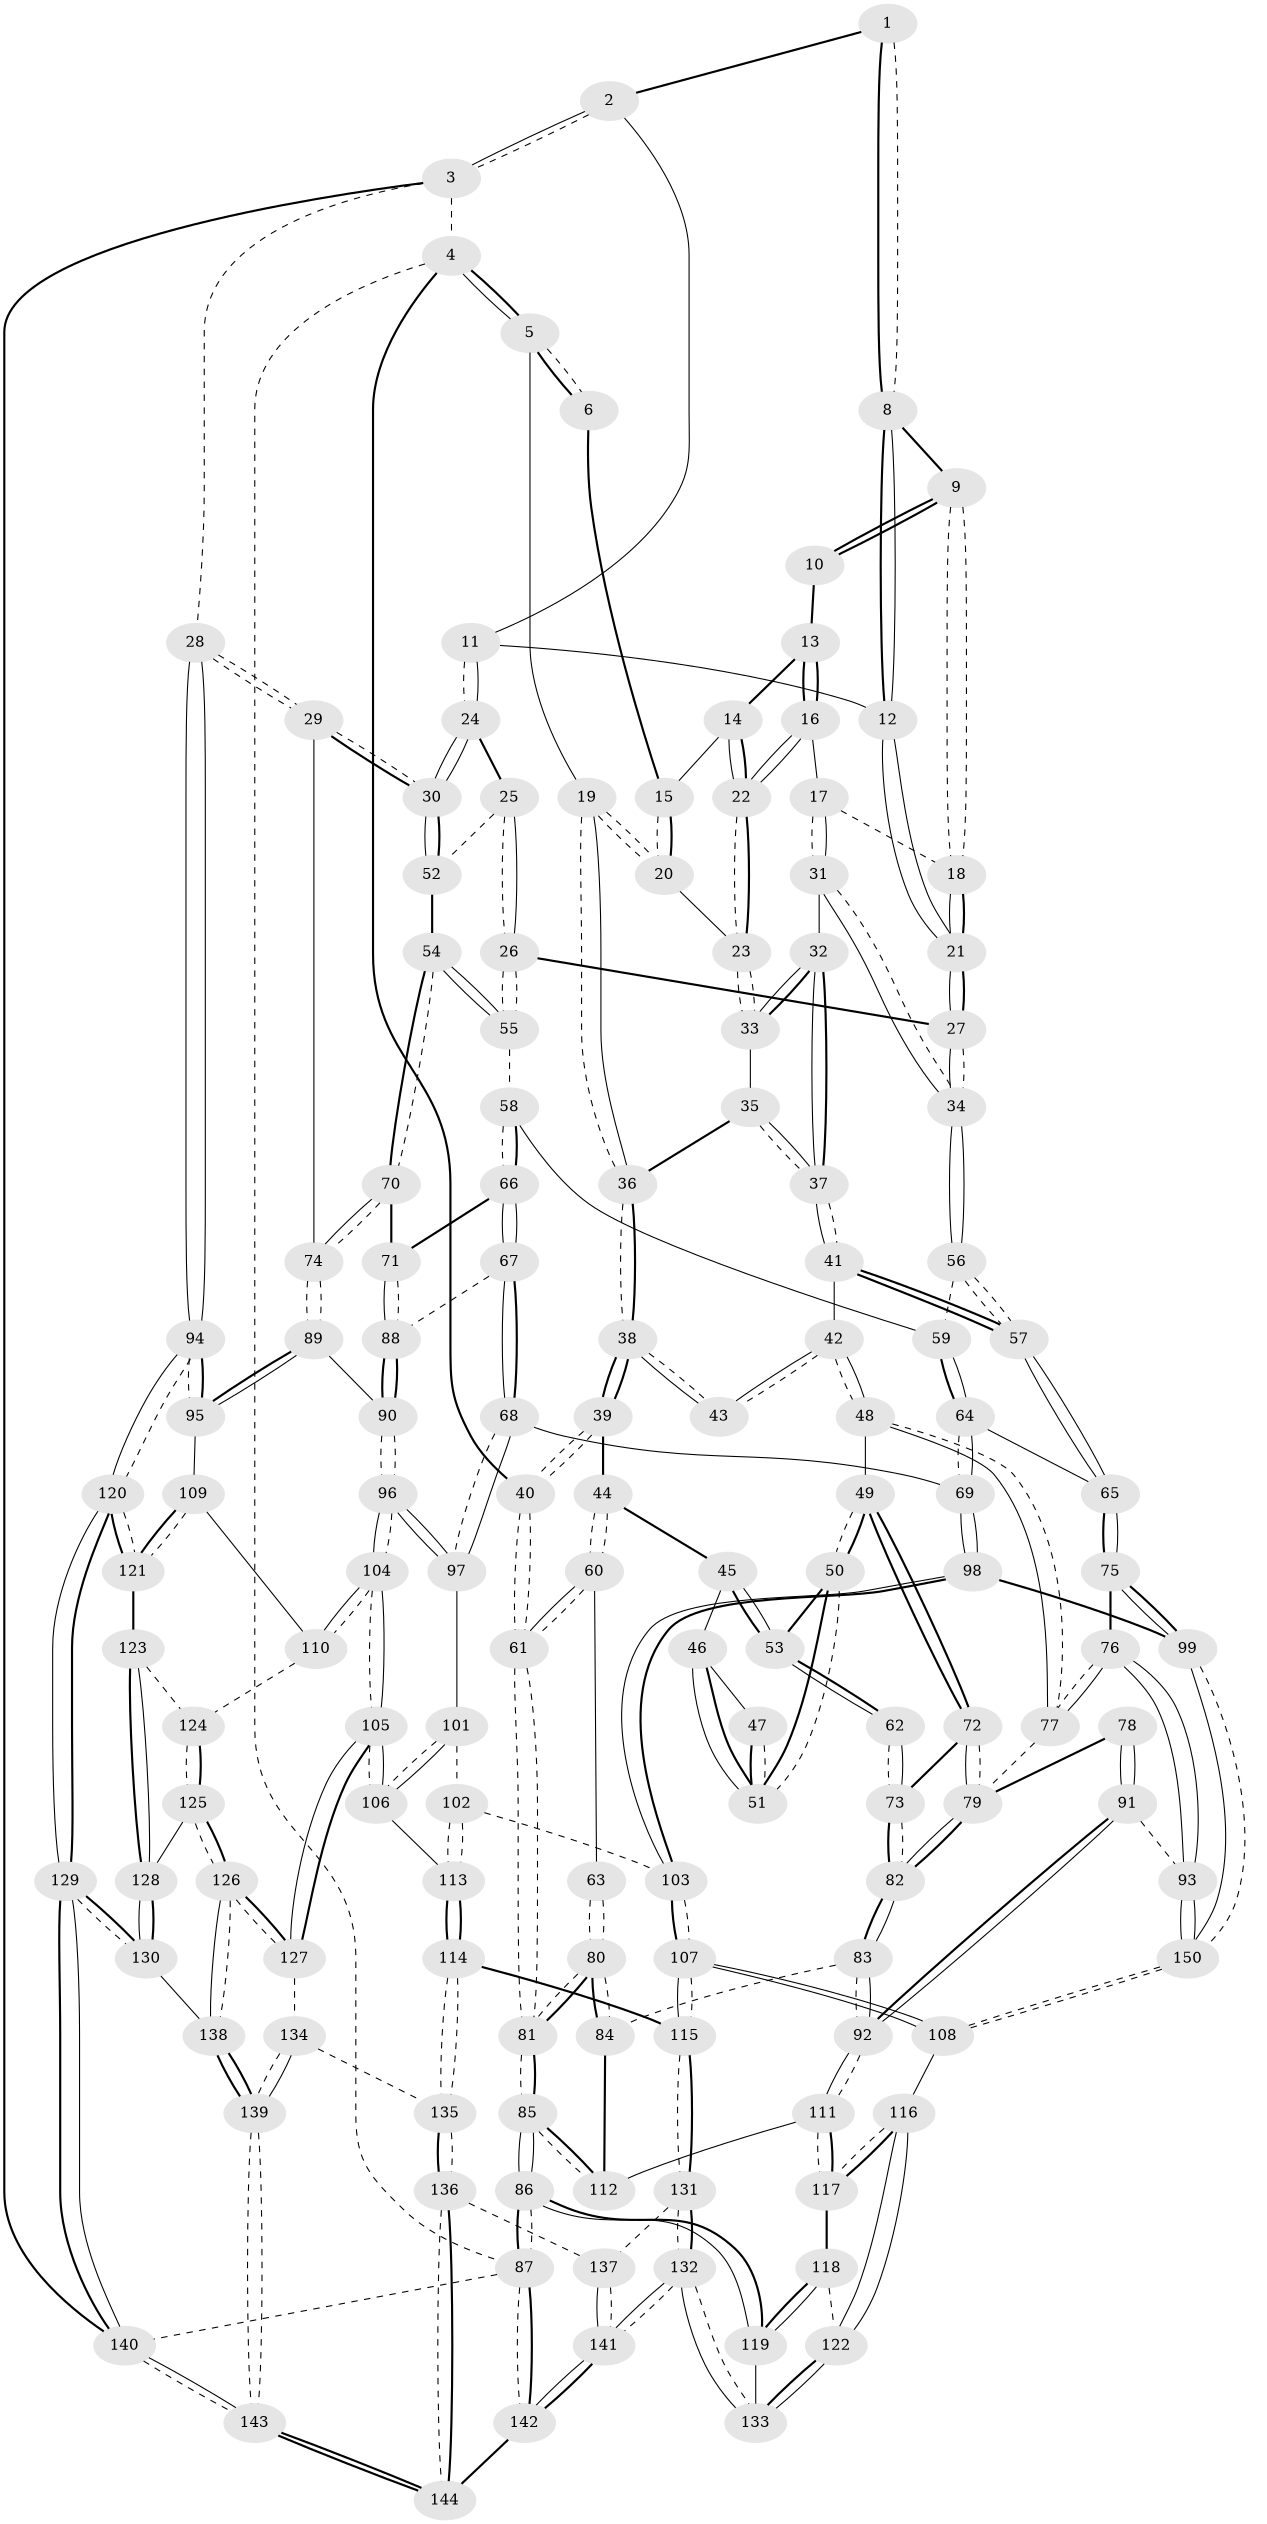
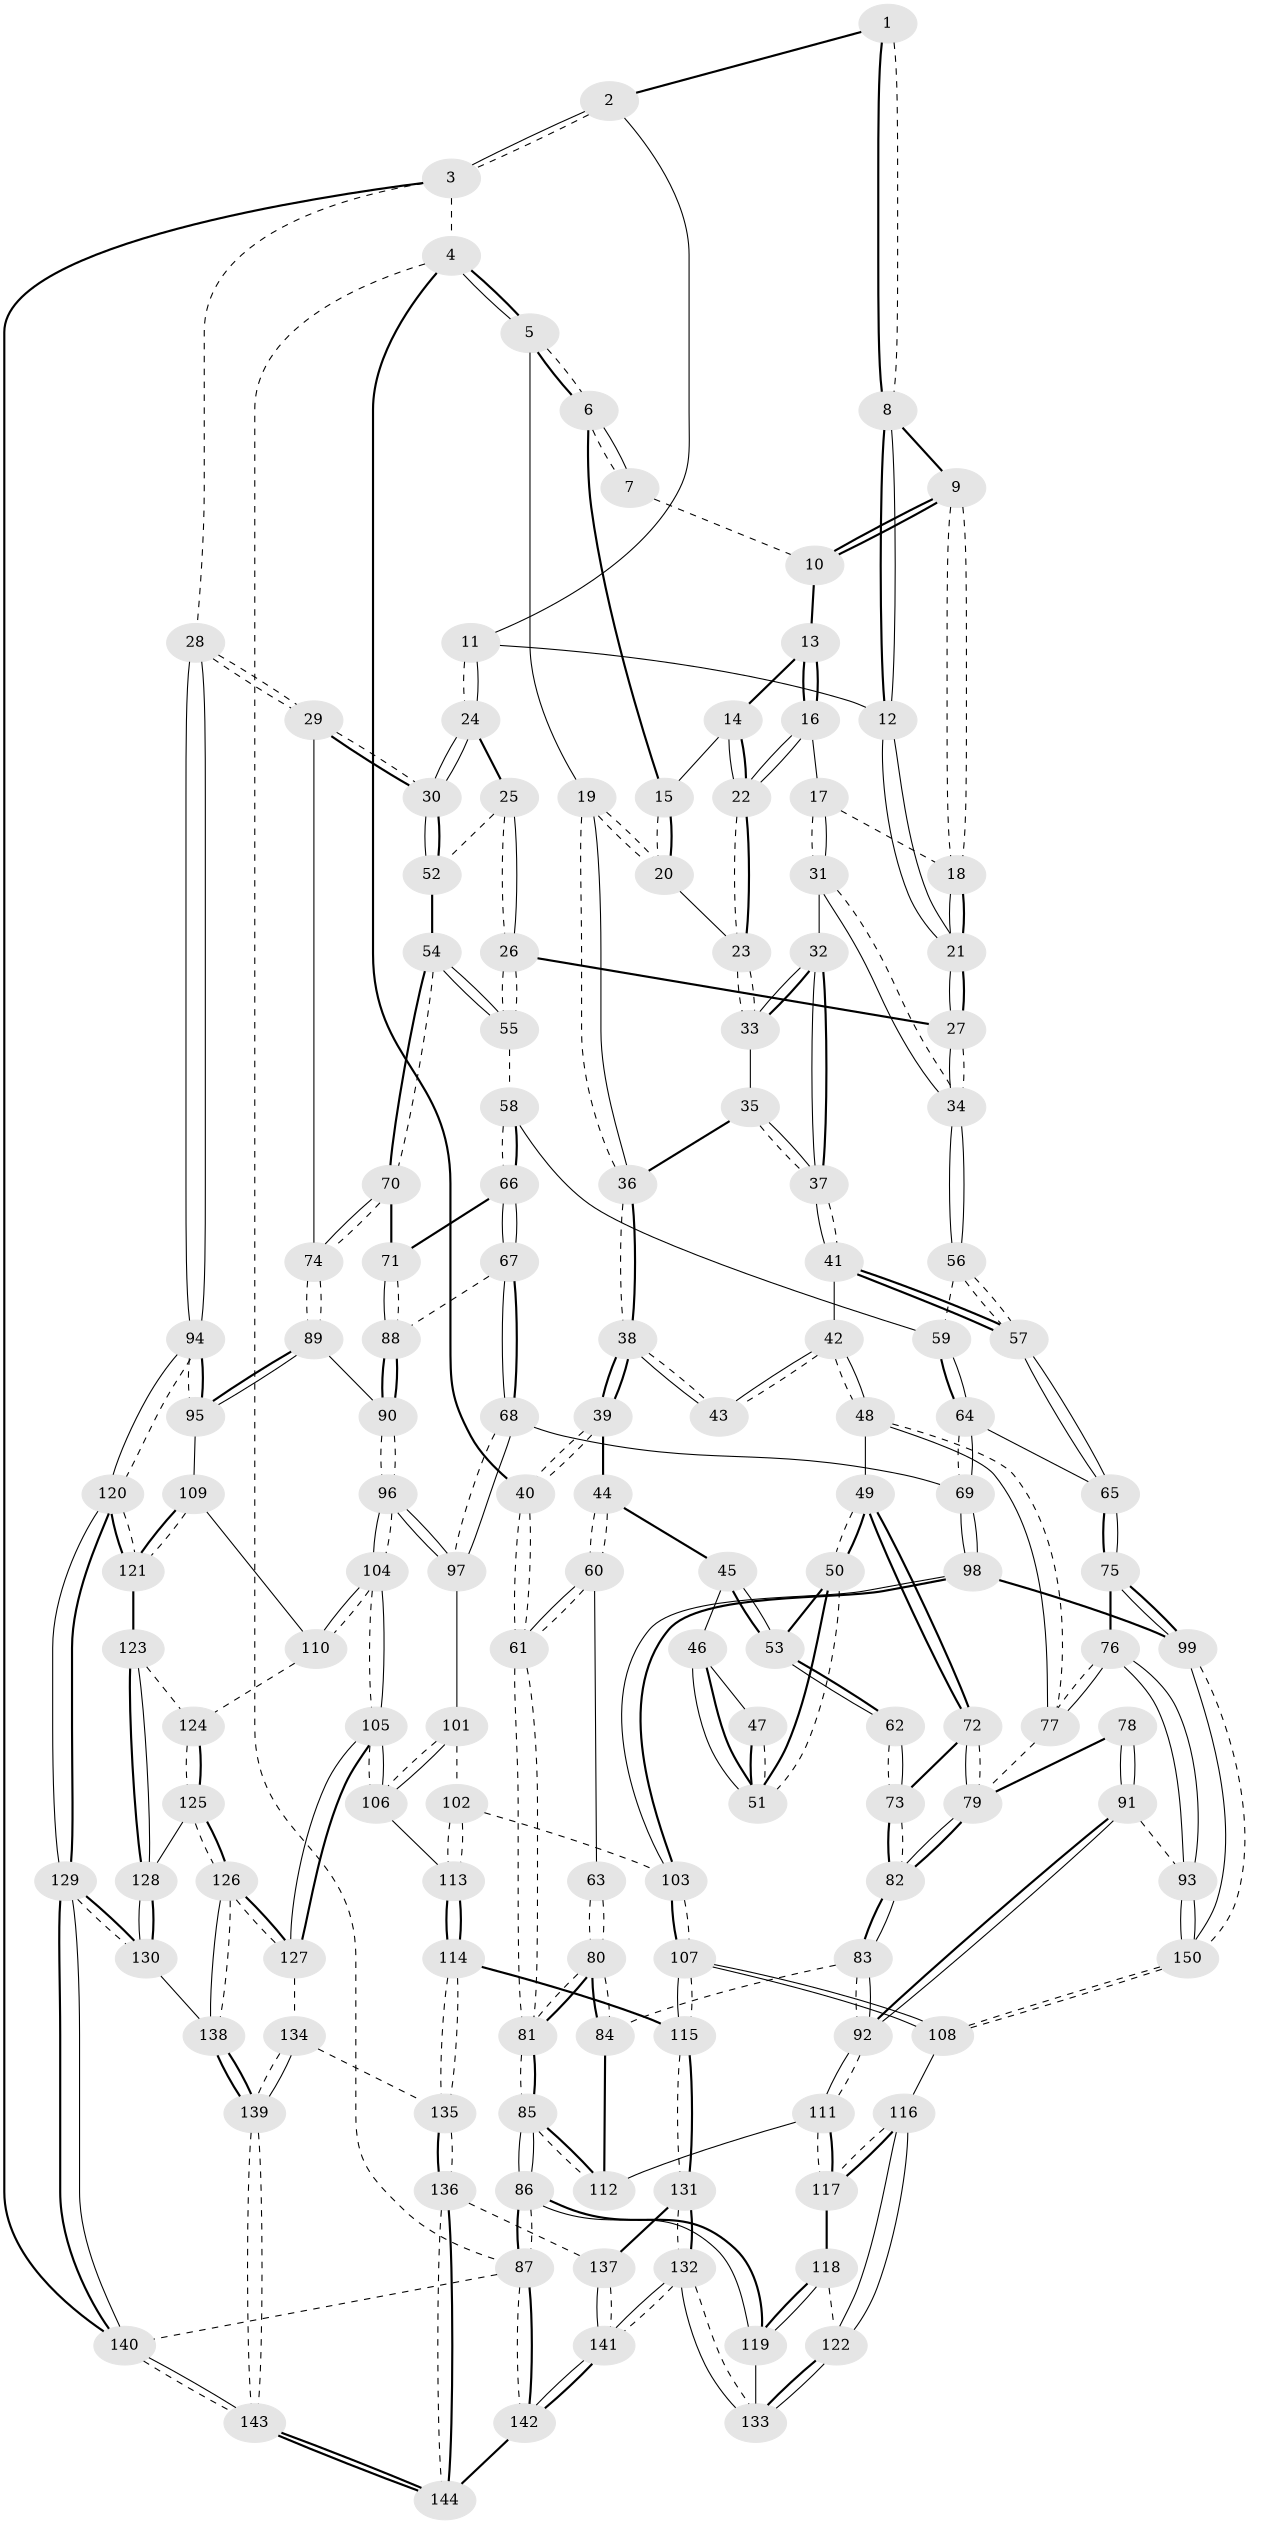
none -> (630, 488)
(644, 2230) -> (644, 2230)
